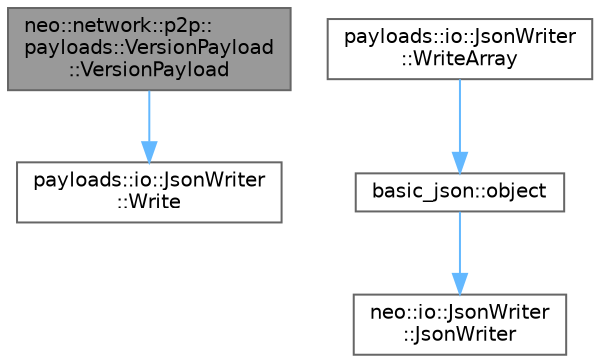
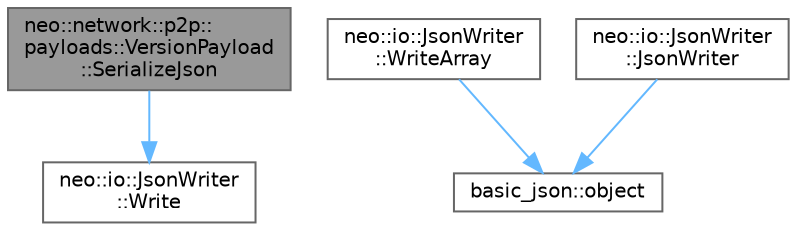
(149, 49) -> (149, 49)
(460, 49) -> (434, 49)
(149, 192) -> (149, 192)
(460, 243) -> (622, 119)
